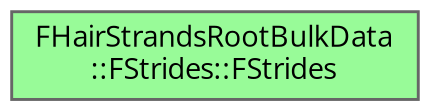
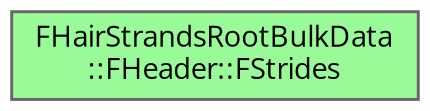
(215, 56) -> (215, 56)
